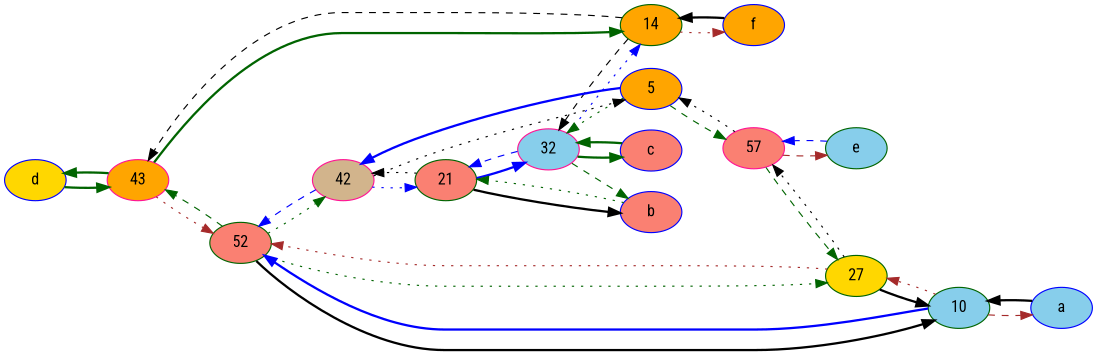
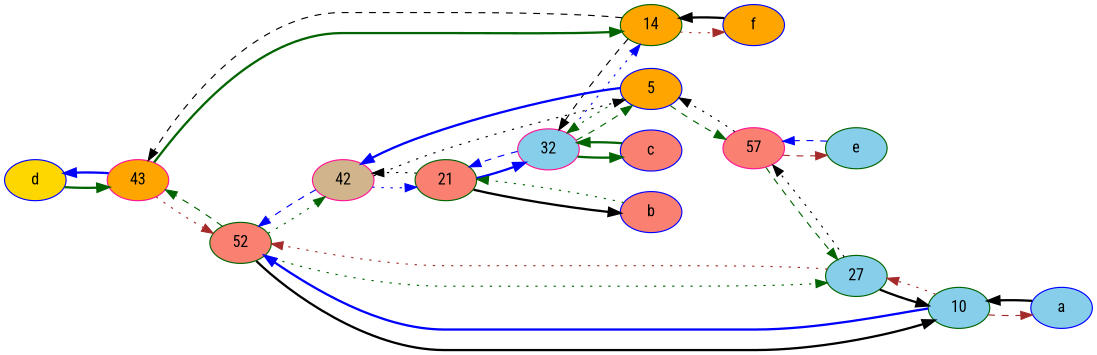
(92, 173) -> (92, 173)
(595, 178) -> (600, 127)
(856, 276) -> (856, 276)
